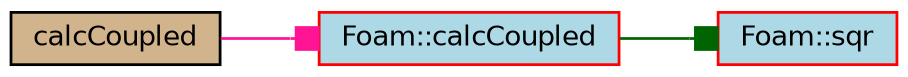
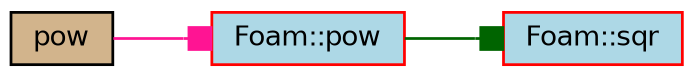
(116, 39) -> (62, 39)
(469, 39) -> (308, 39)
